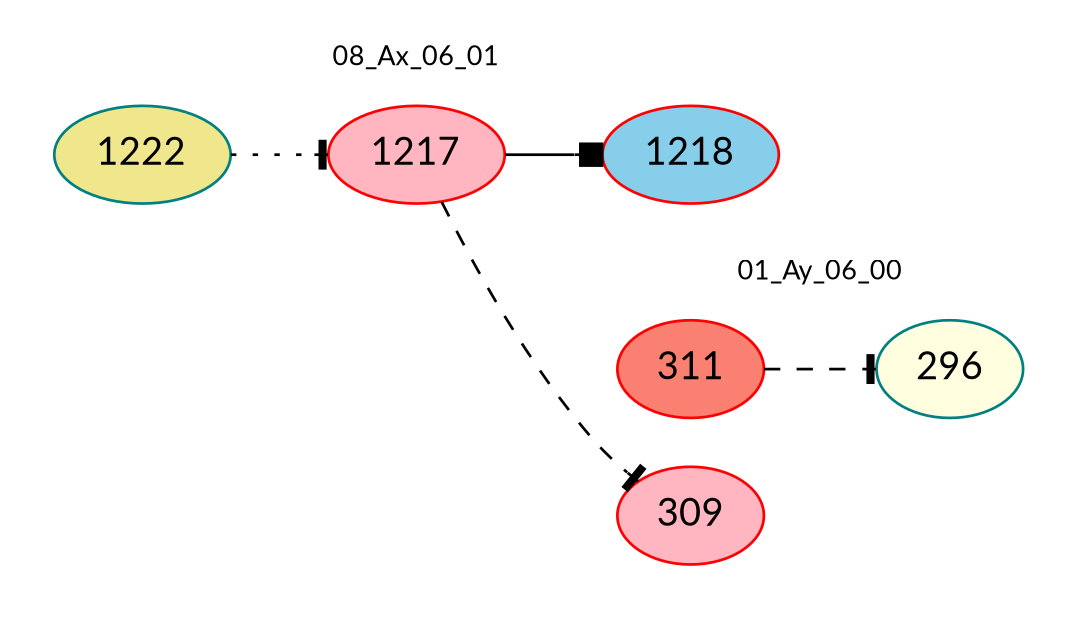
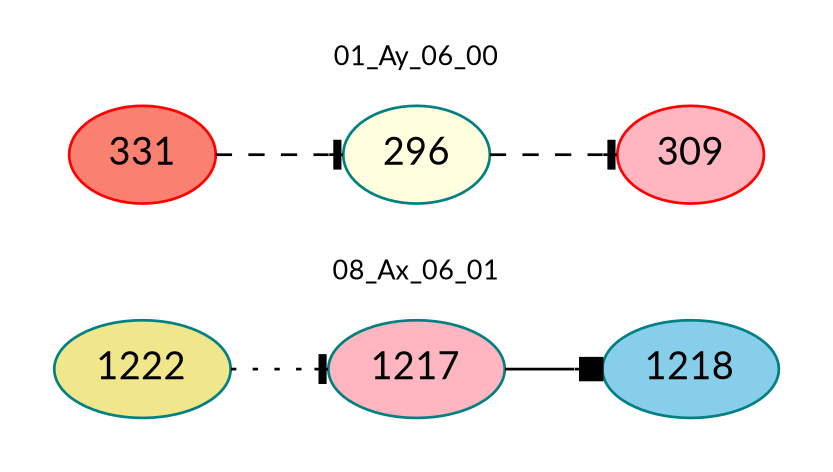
(417, 155) -> (417, 369)
(691, 155) -> (691, 369)
(523, 345) -> (546, 155)
(691, 369) -> (142, 155)
